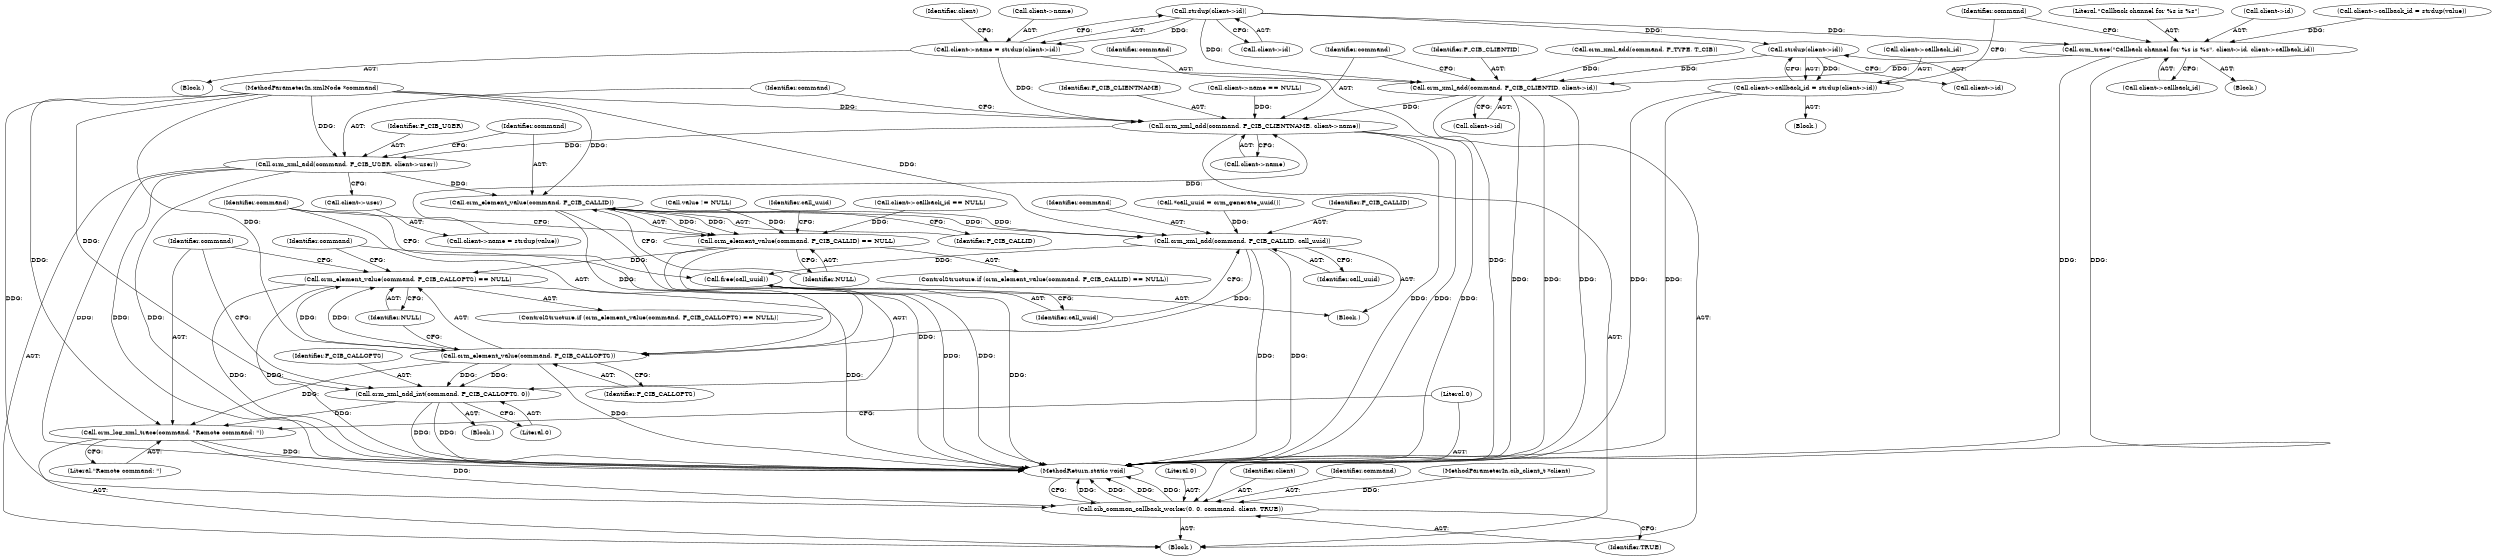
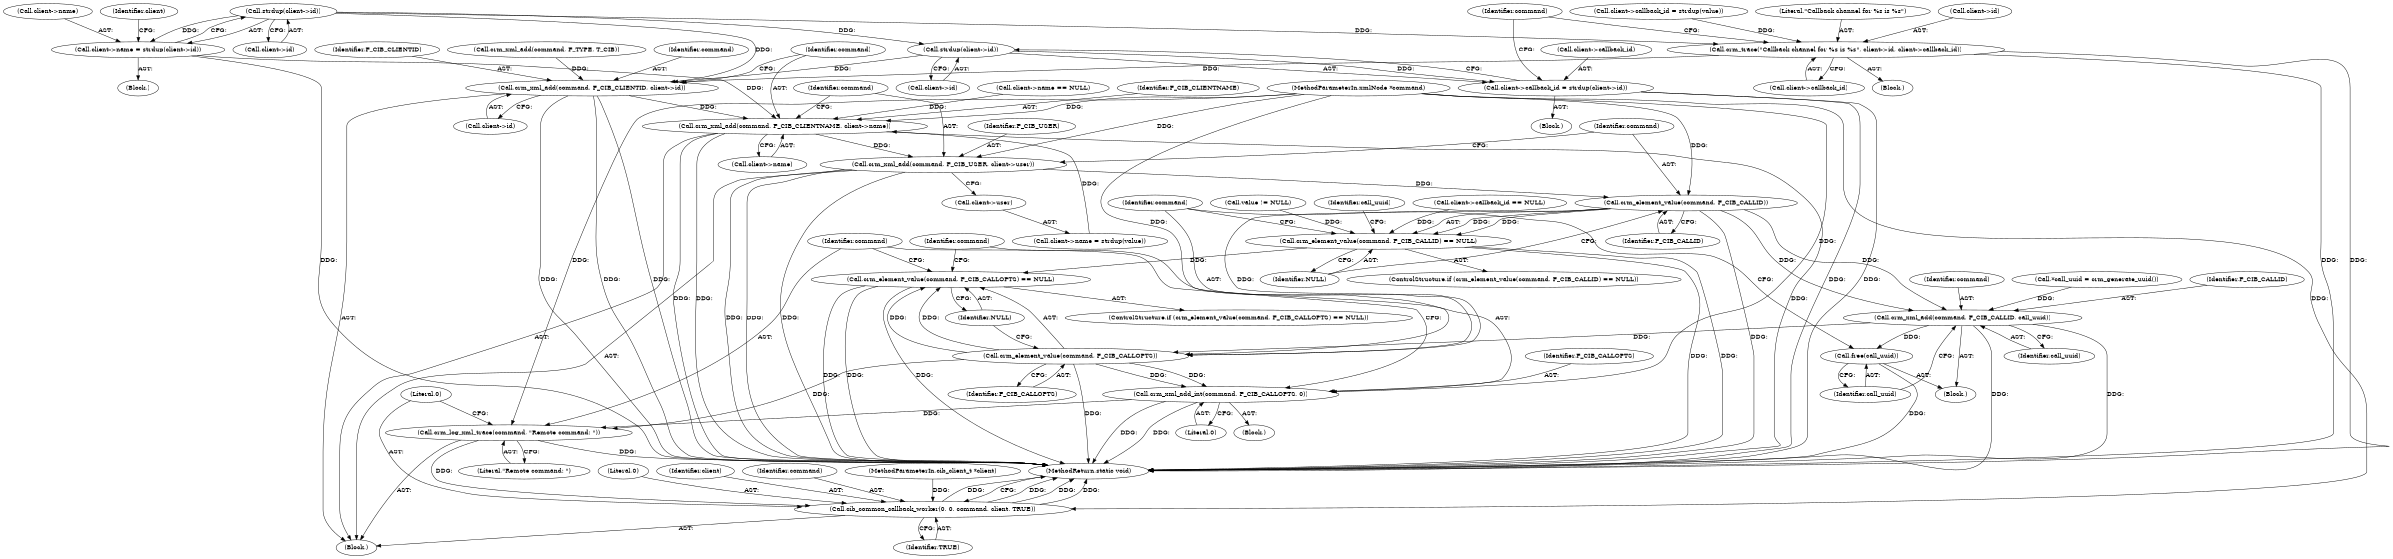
(784, 149) -> none
